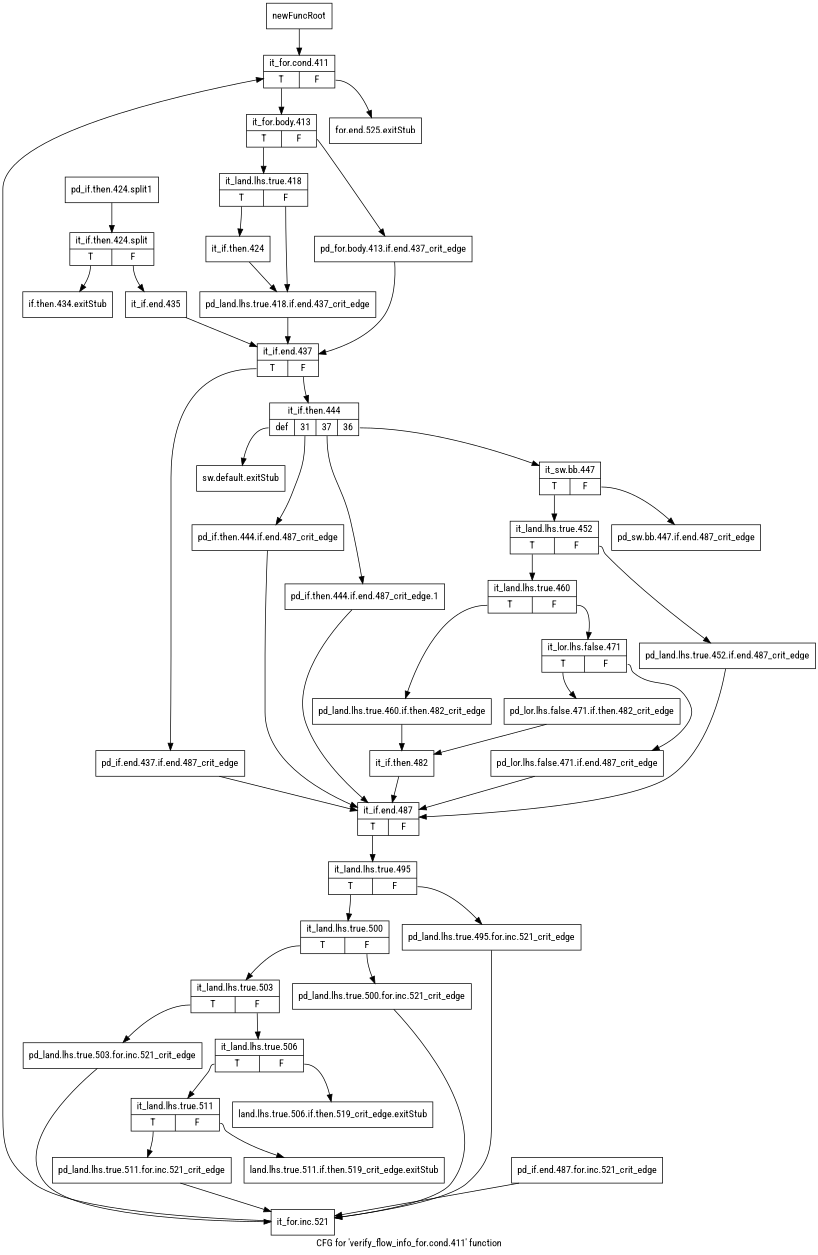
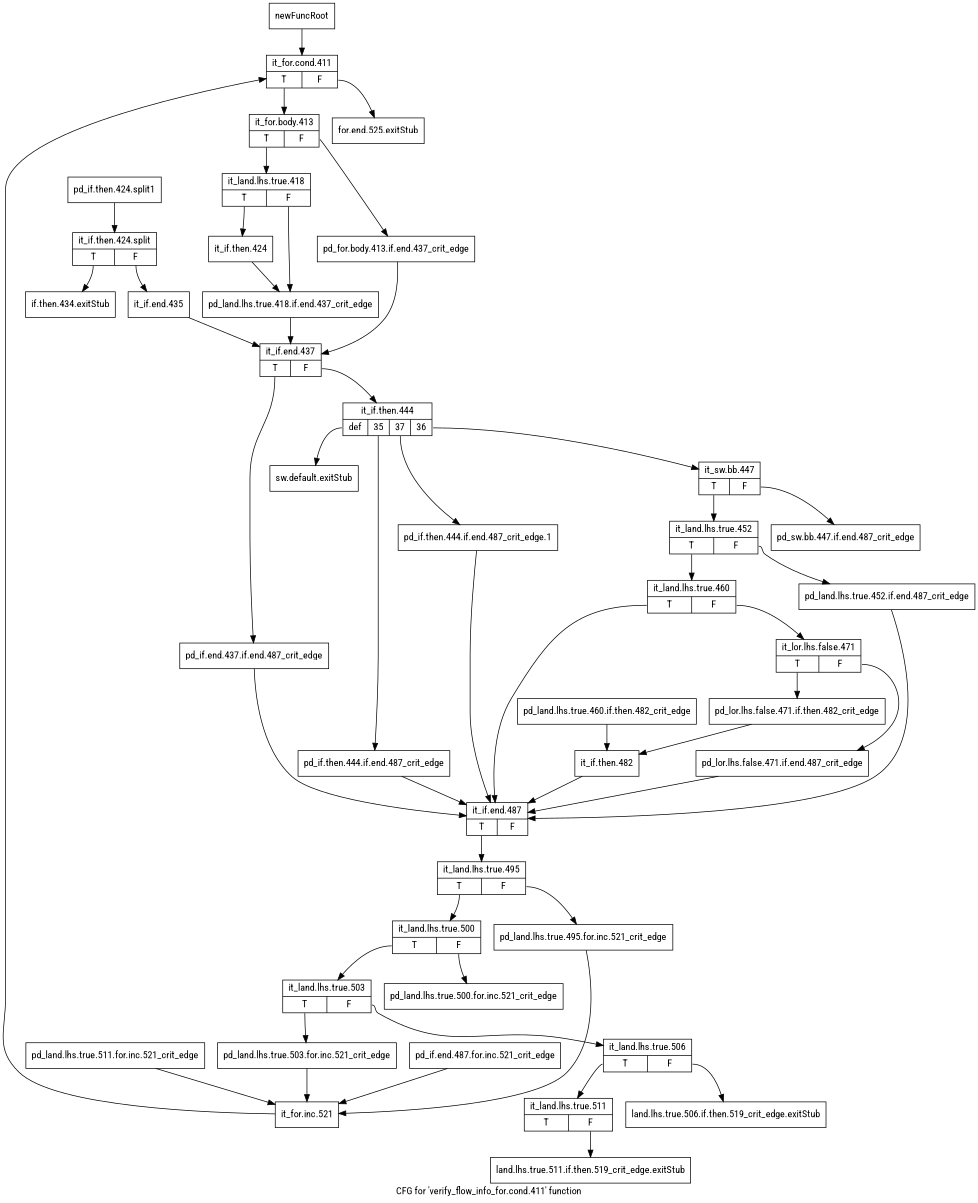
(305, 427) -> (379, 427)
(436, 636) -> (532, 667)
(152, 1141) -> none
(464, 1145) -> none
